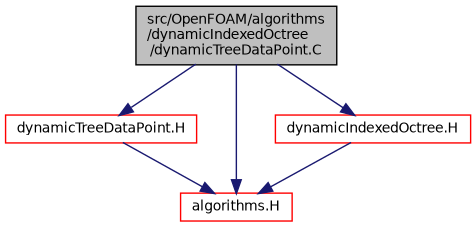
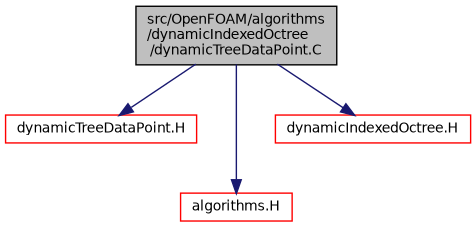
(163, 165) -> none
(311, 165) -> none
